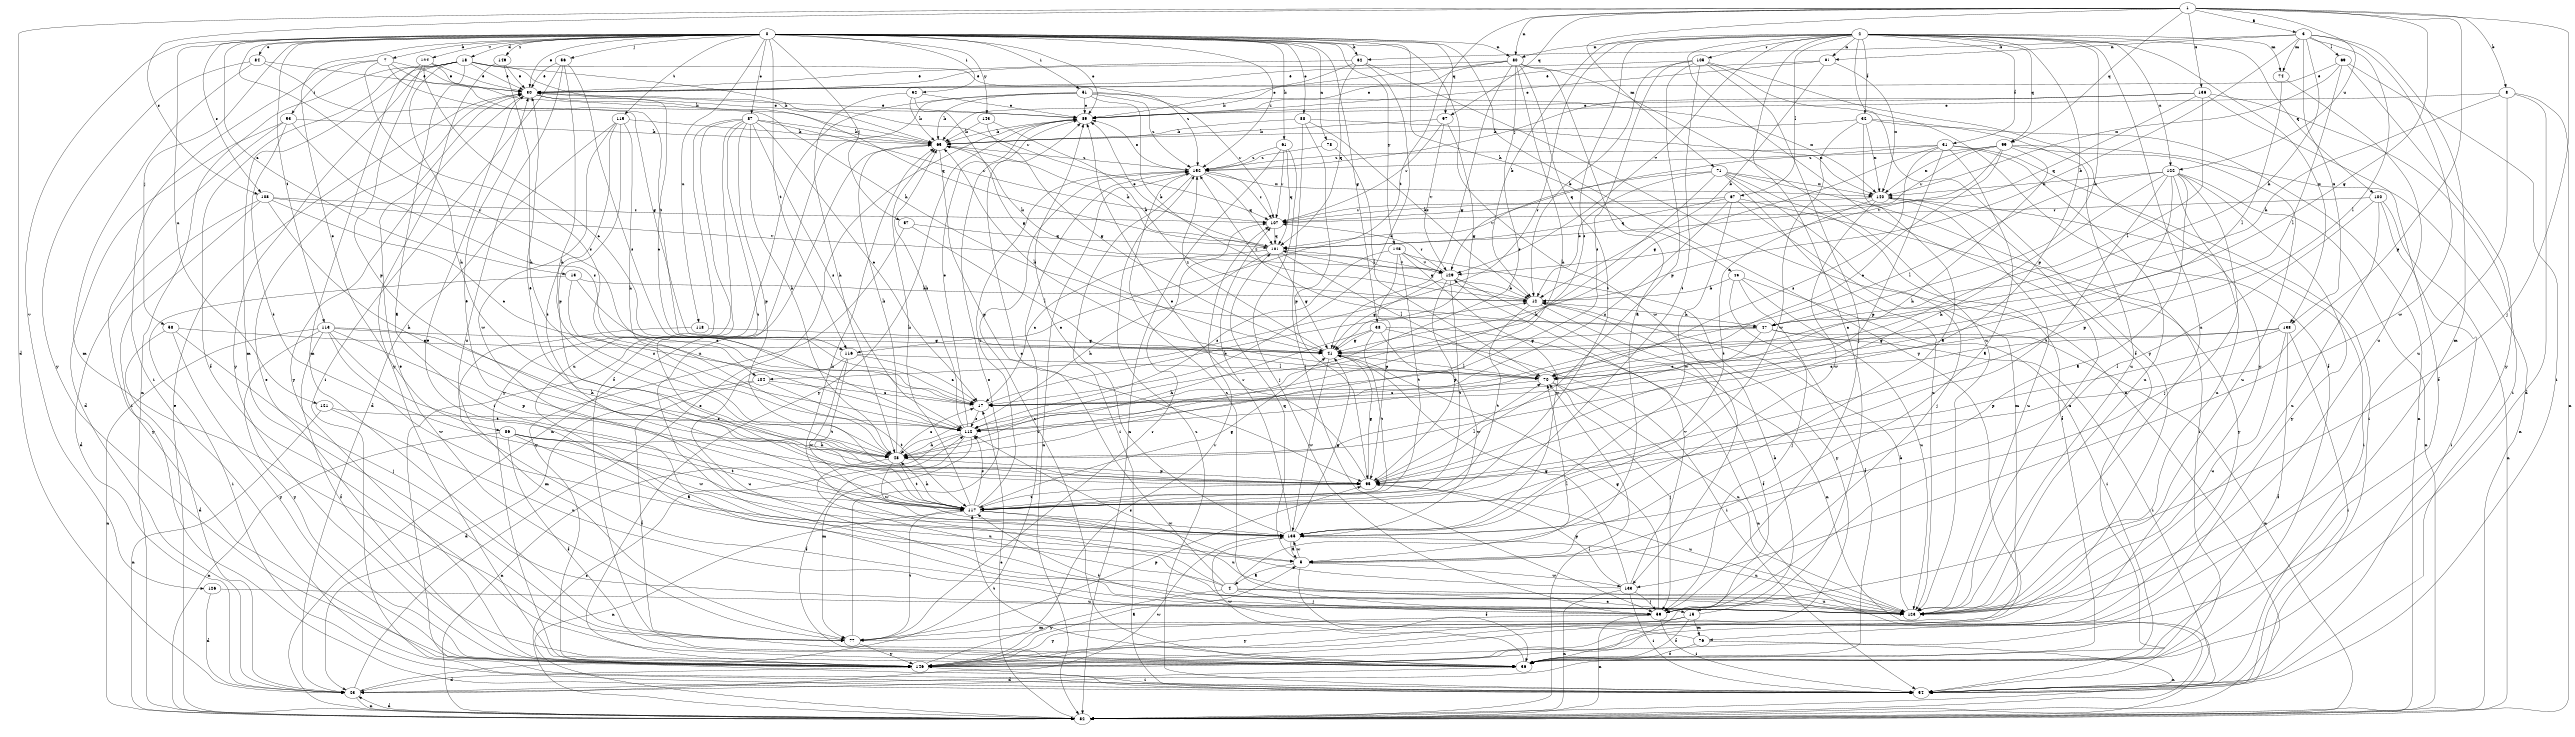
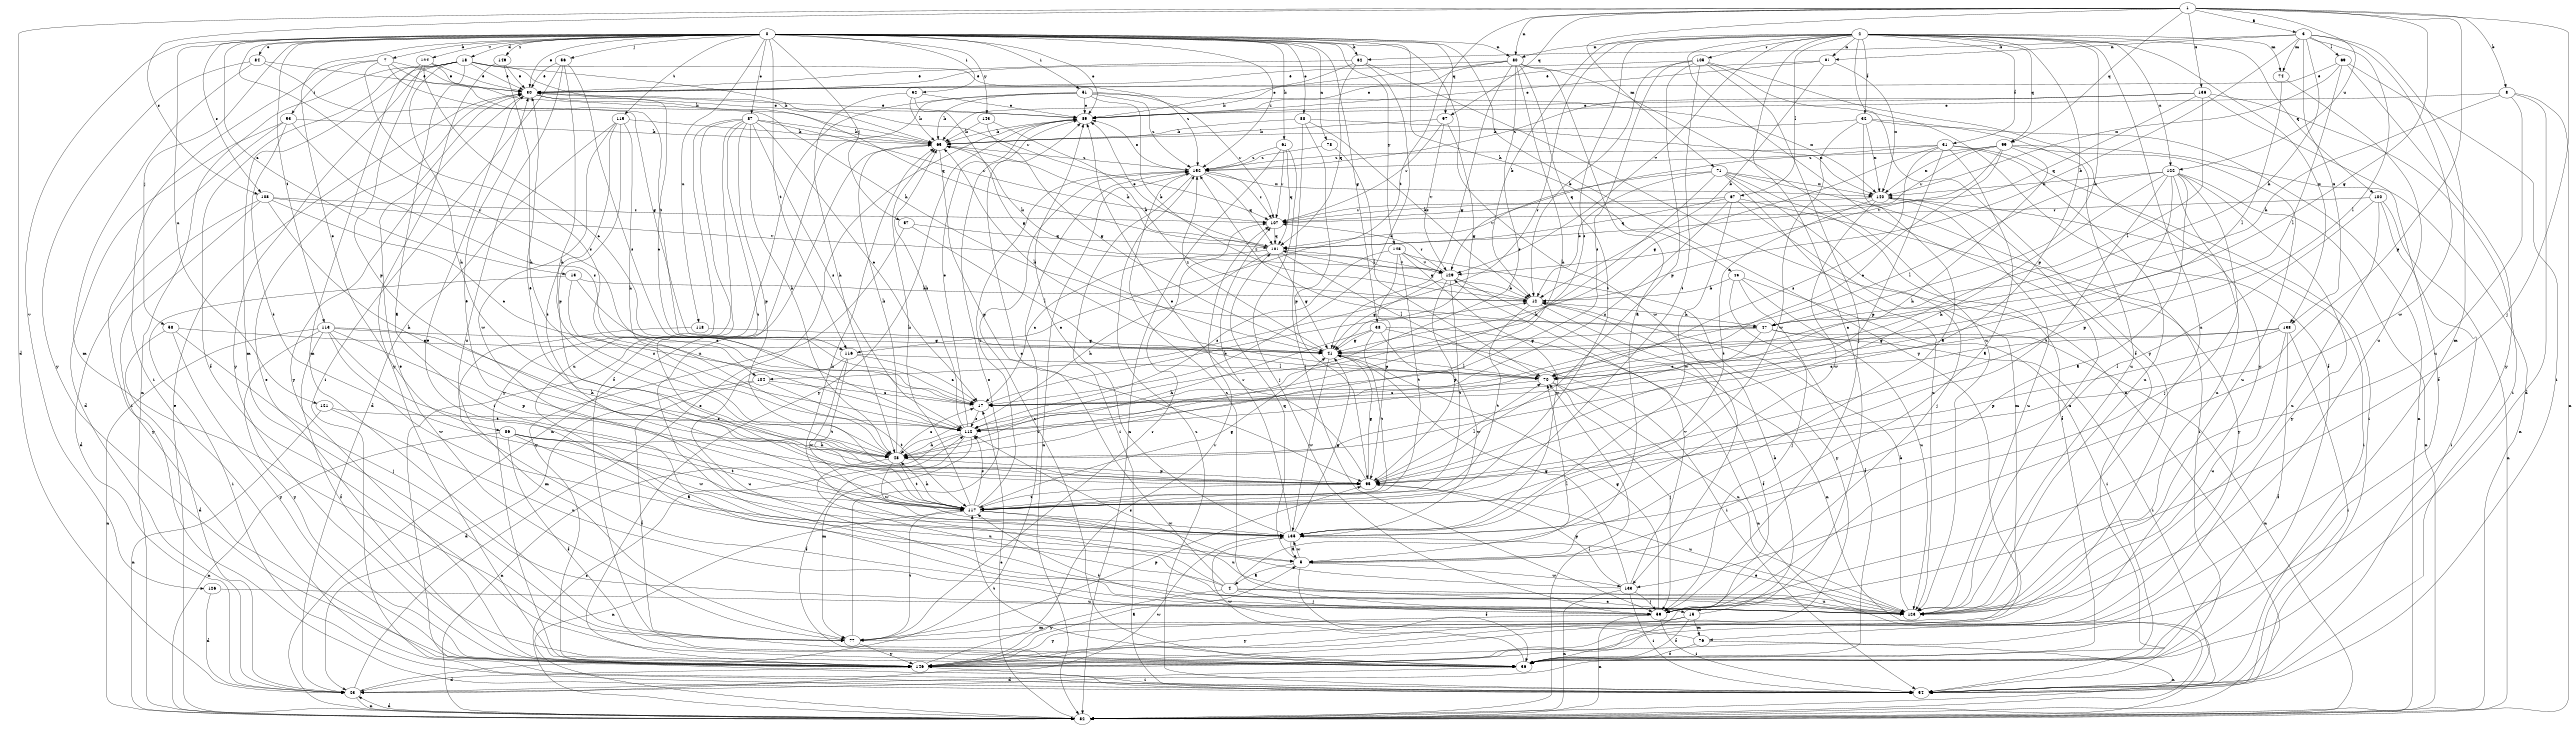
(1515, 132) -> (1515, 132)
(2327, 474) -> (2191, 448)
(1756, 576) -> (1756, 576)
